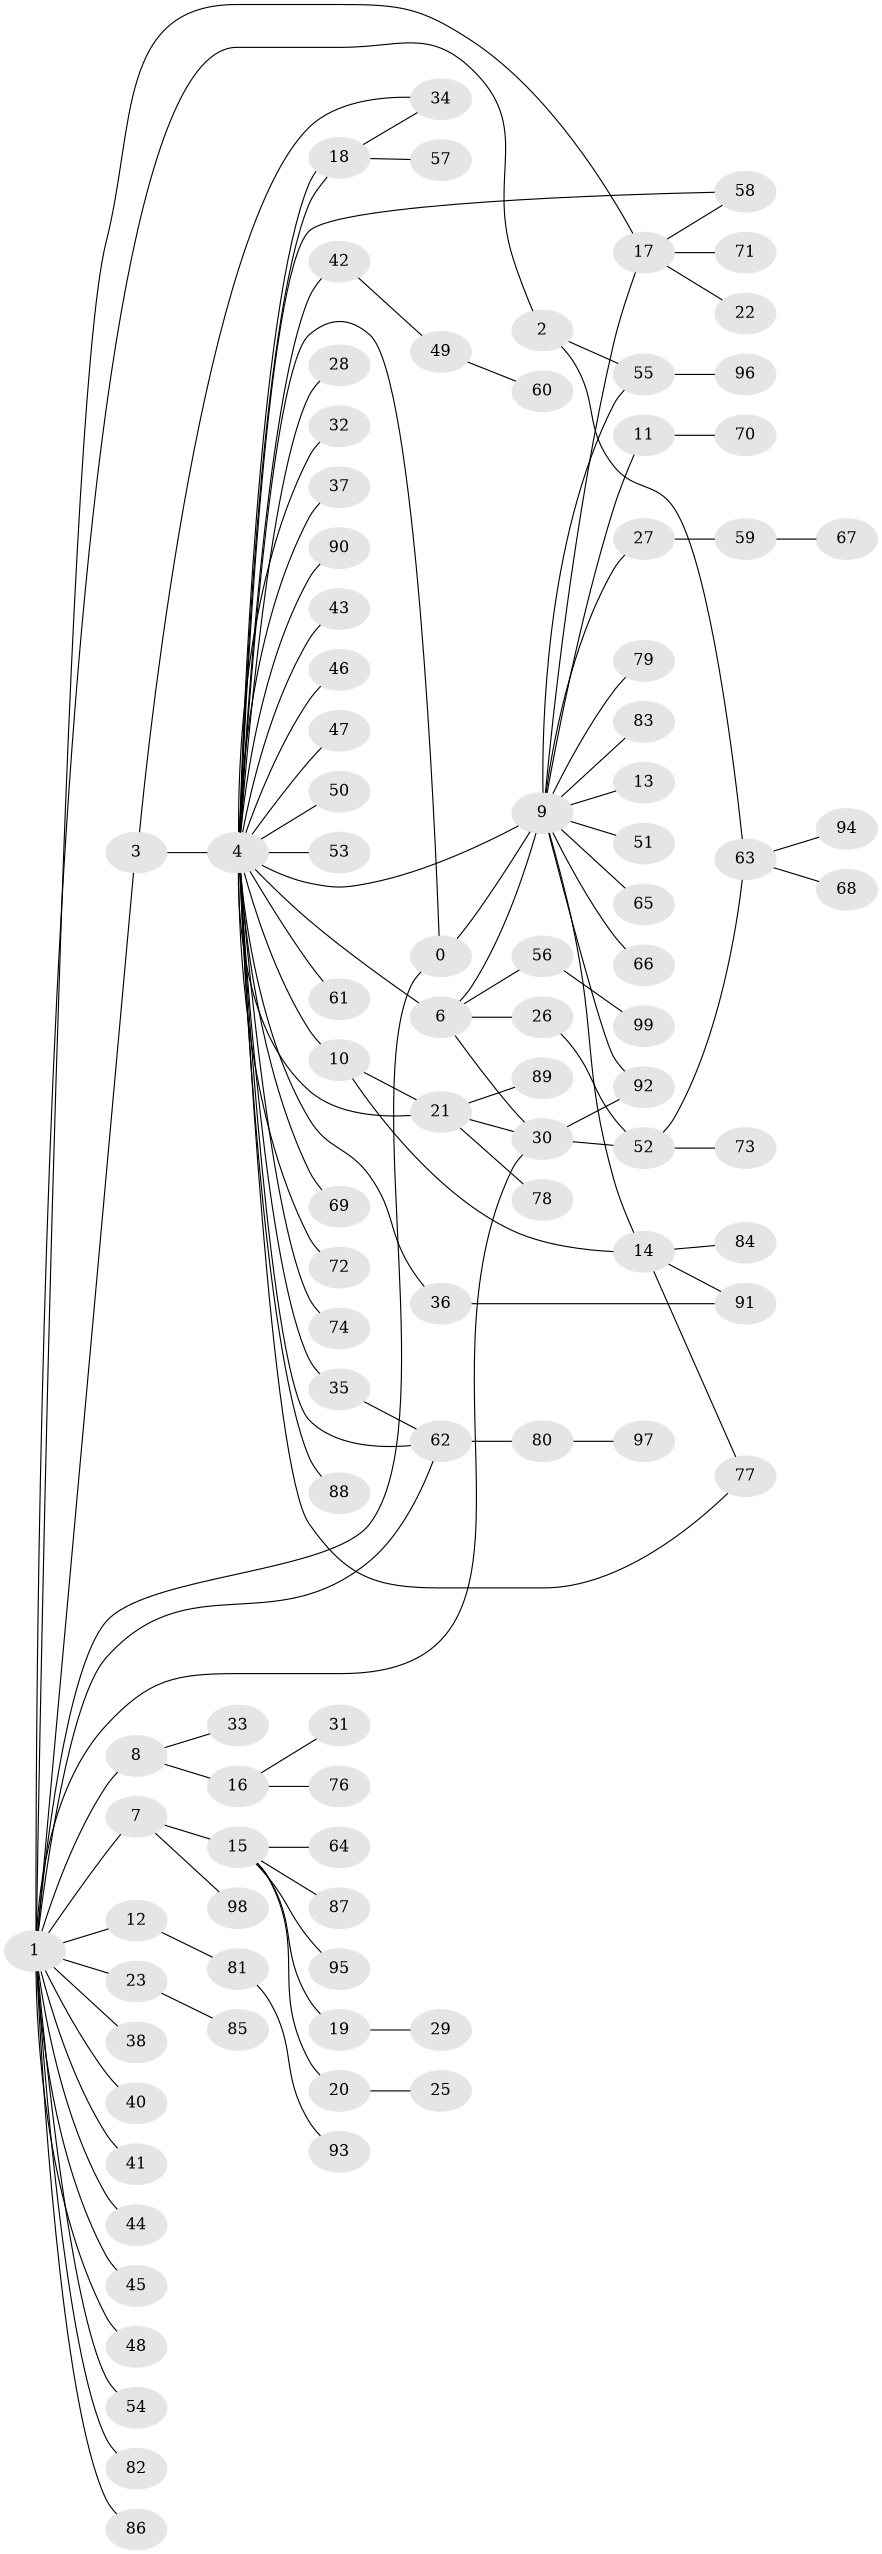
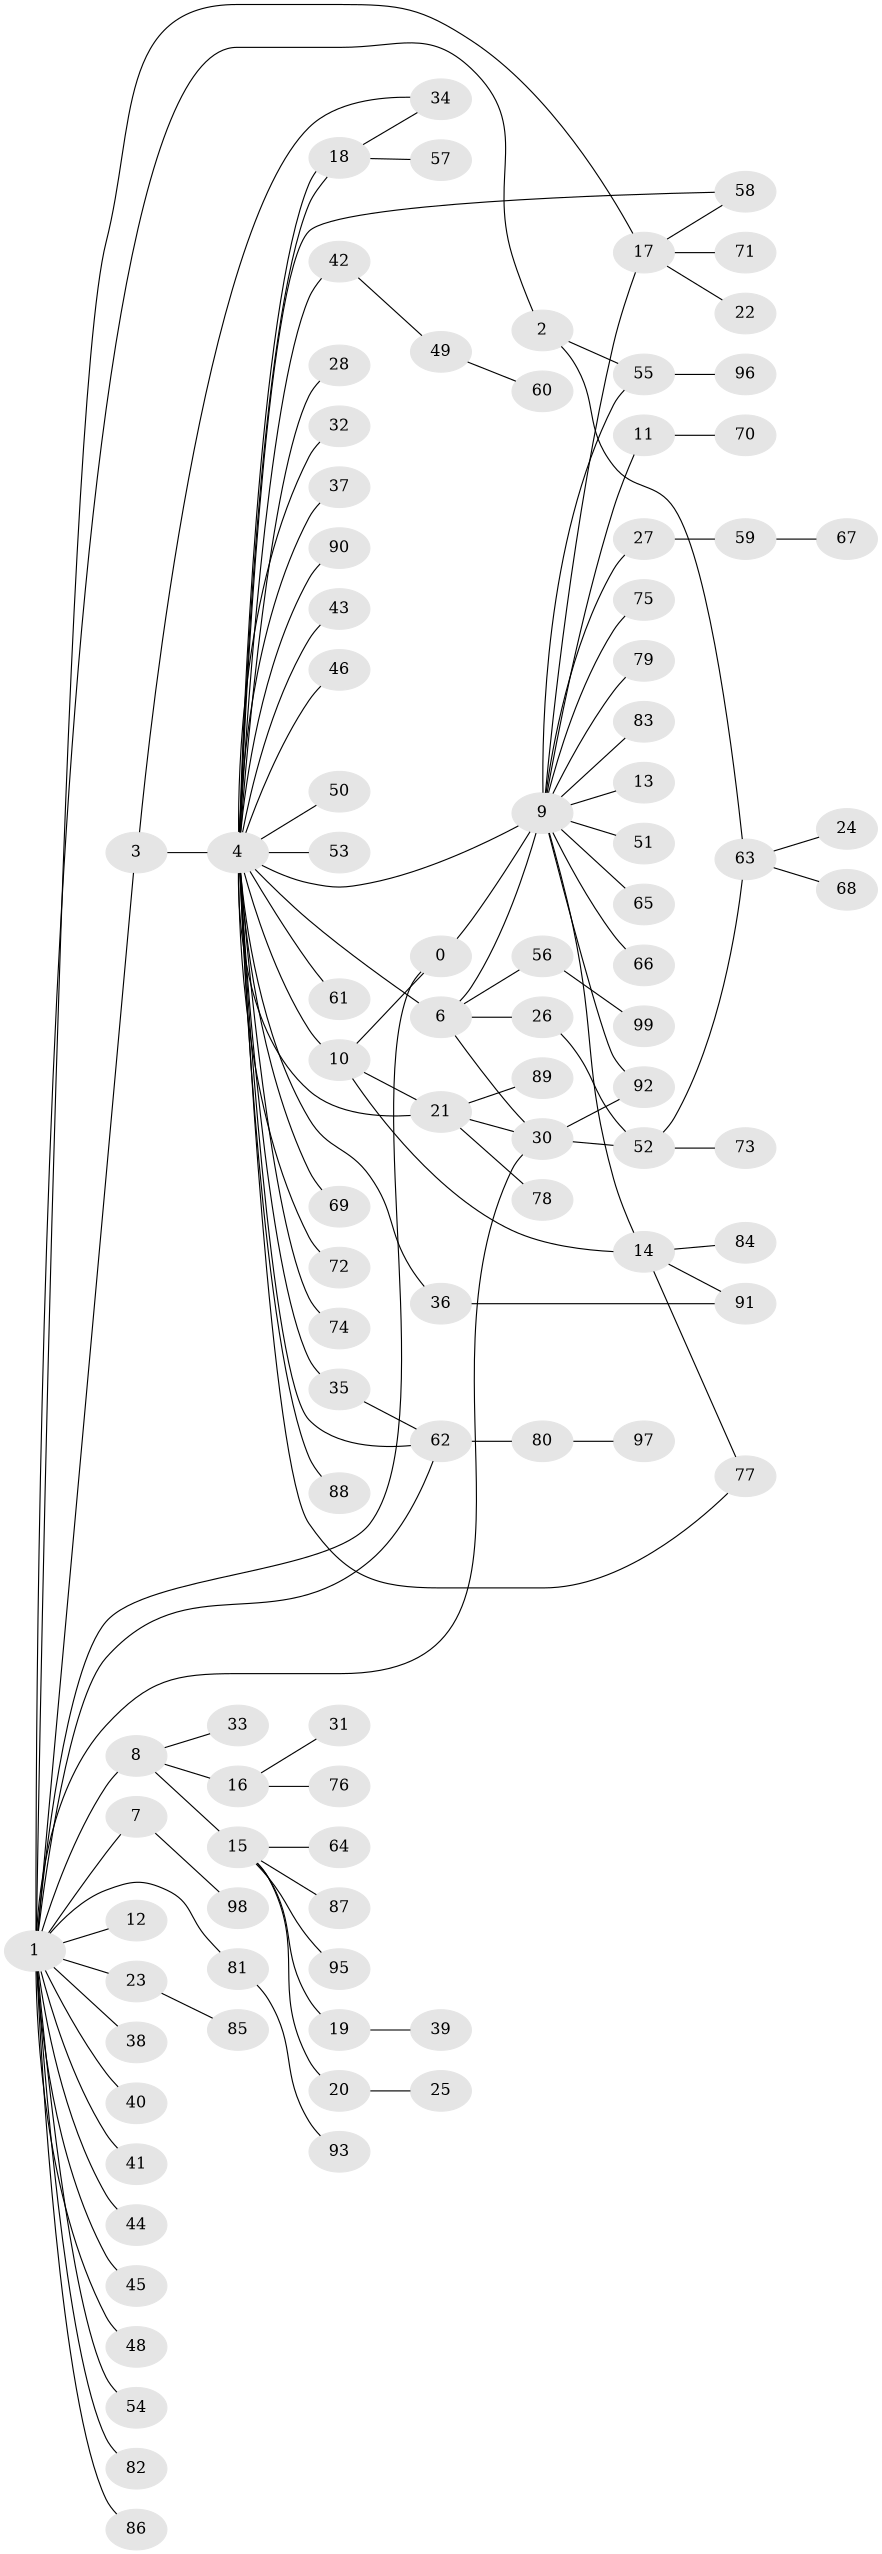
(378, 351) -> (390, 1008)
none -> (644, 600)
(339, 731) -> none
(847, 829) -> (847, 829)
(187, 1832) -> (187, 1802)
(187, 1945) -> (142, 1883)
(441, 2030) -> (441, 2030)
